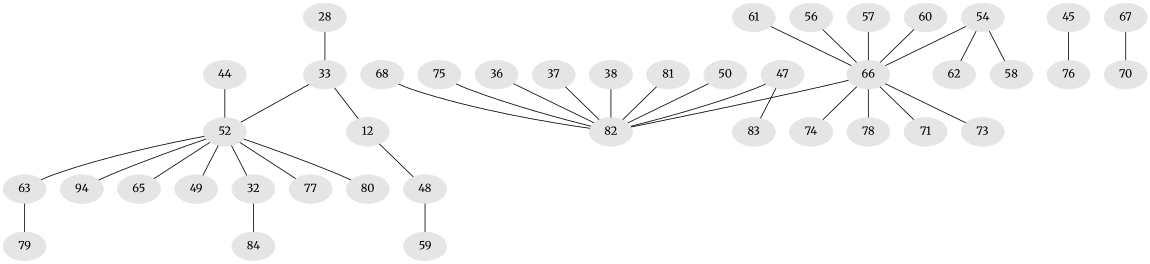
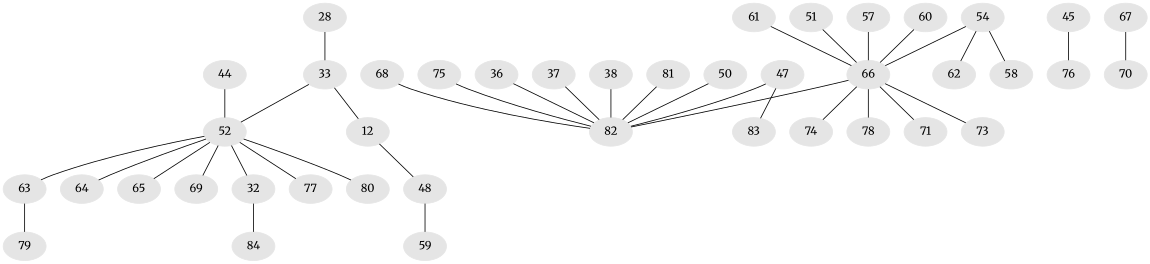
(811, 17) -> (811, 17)
(82, 189) -> (82, 189)
(196, 189) -> (196, 189)
